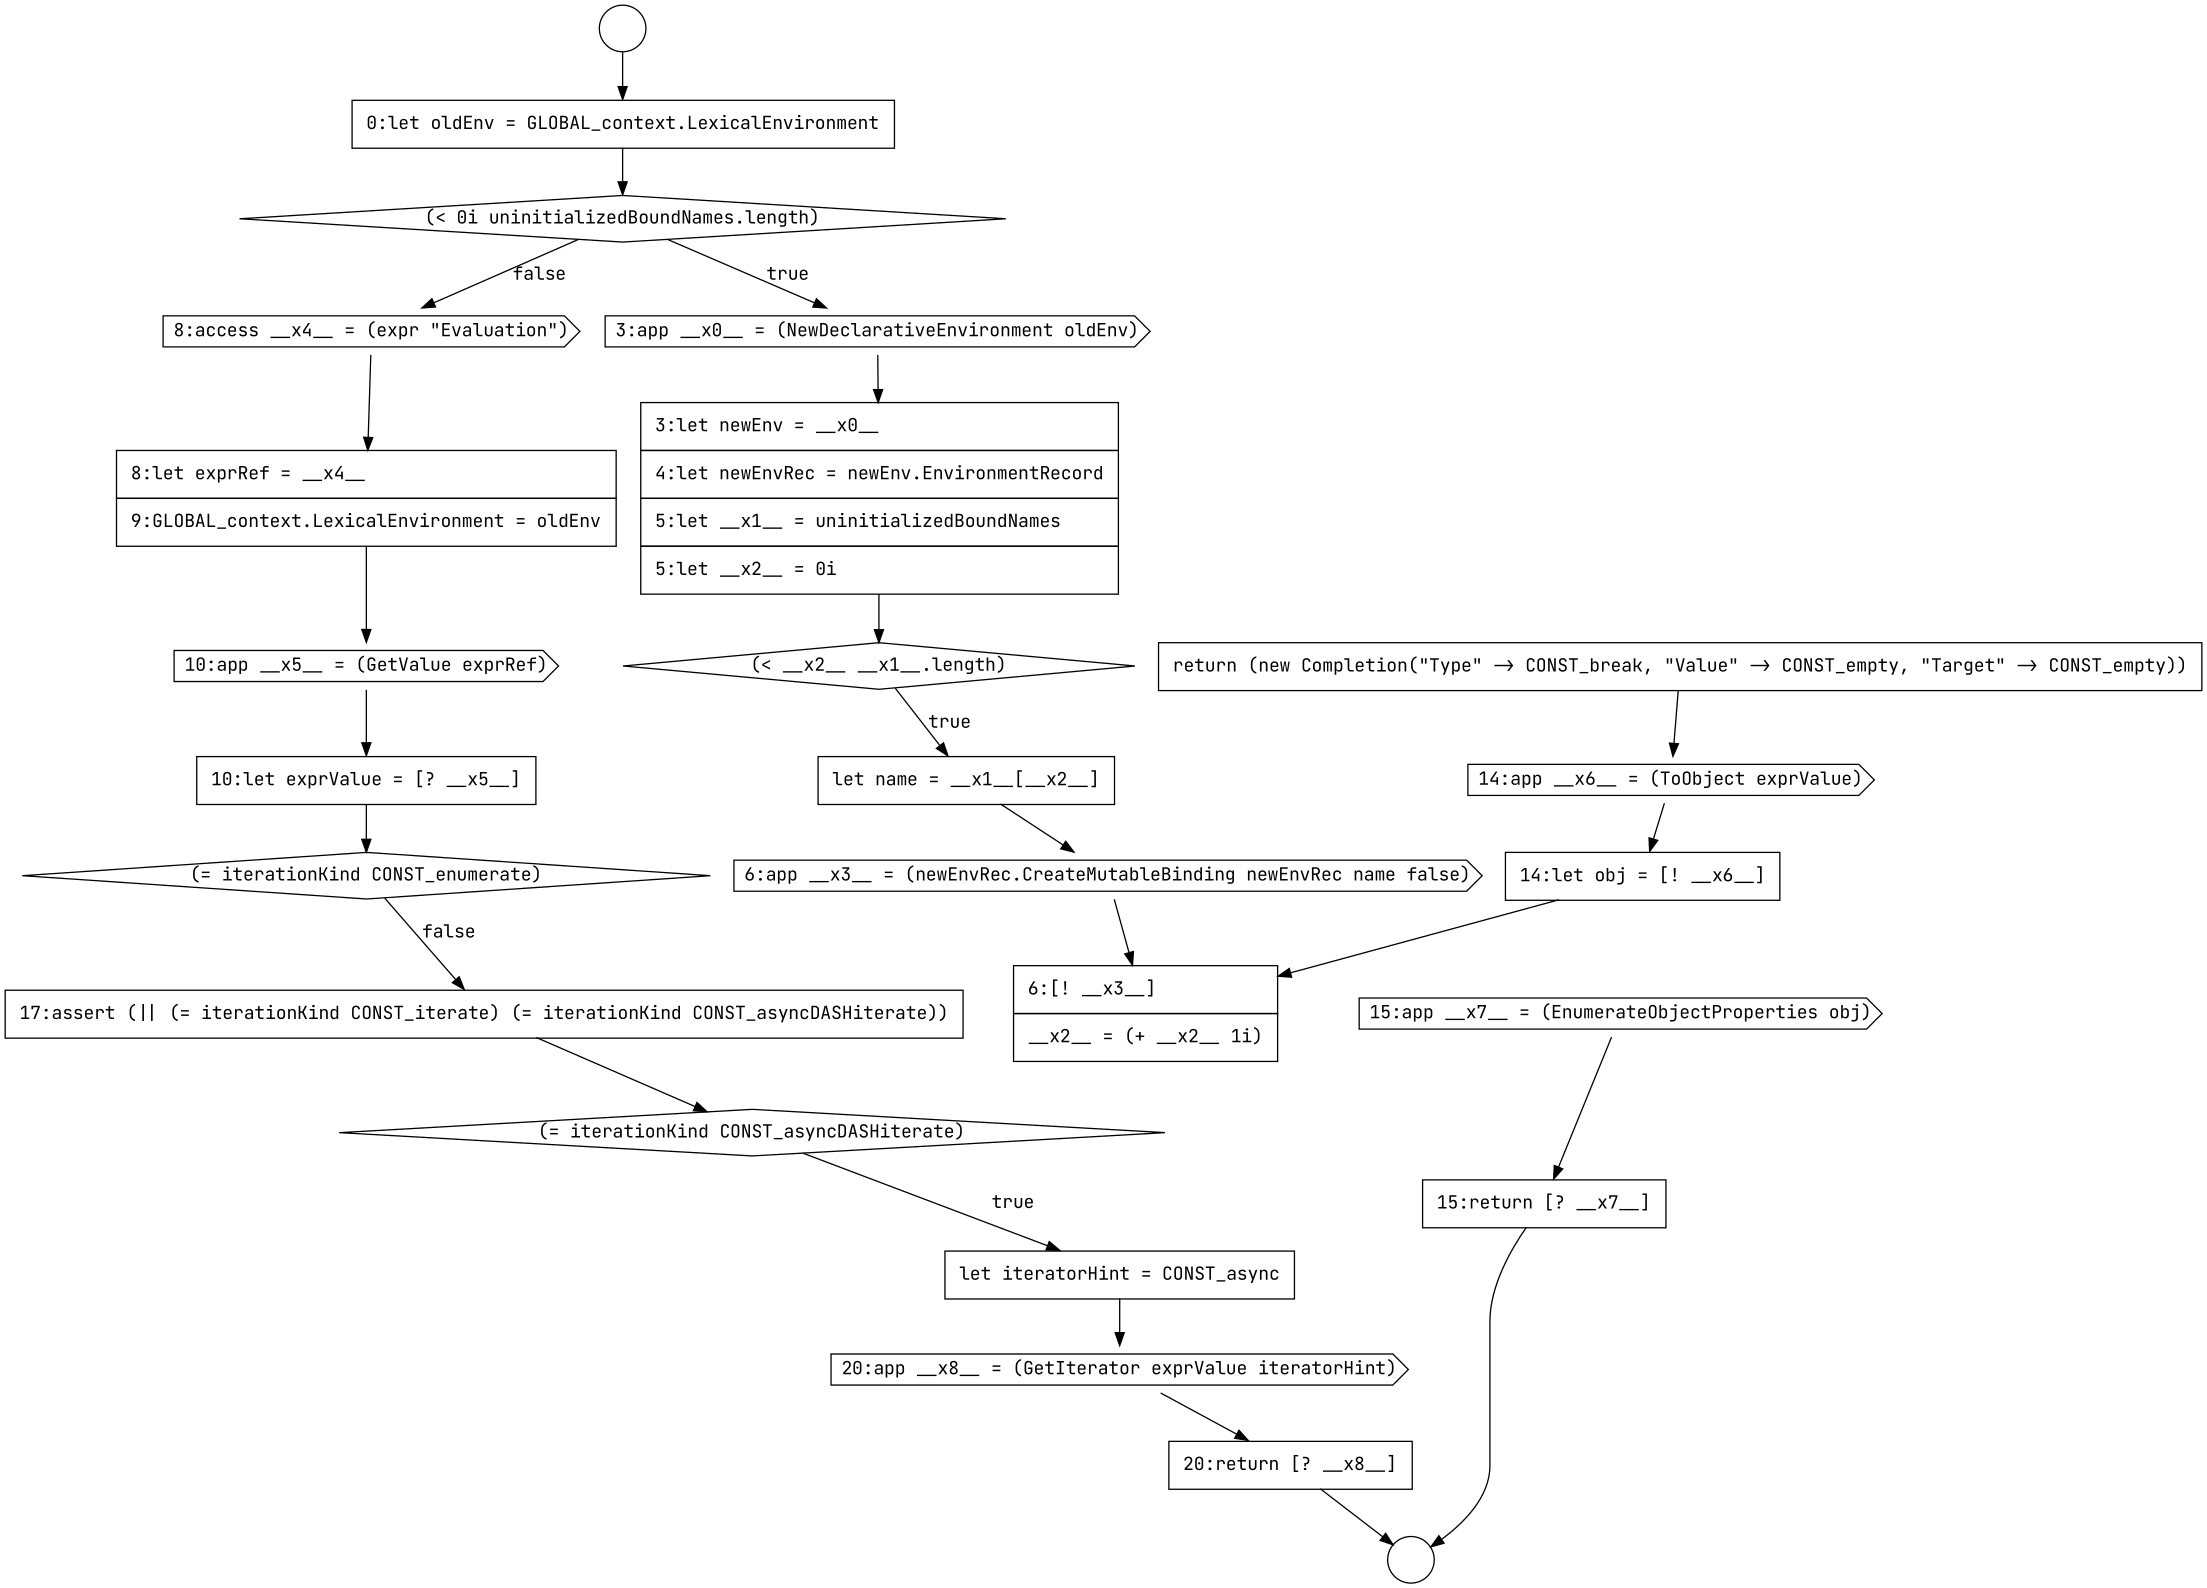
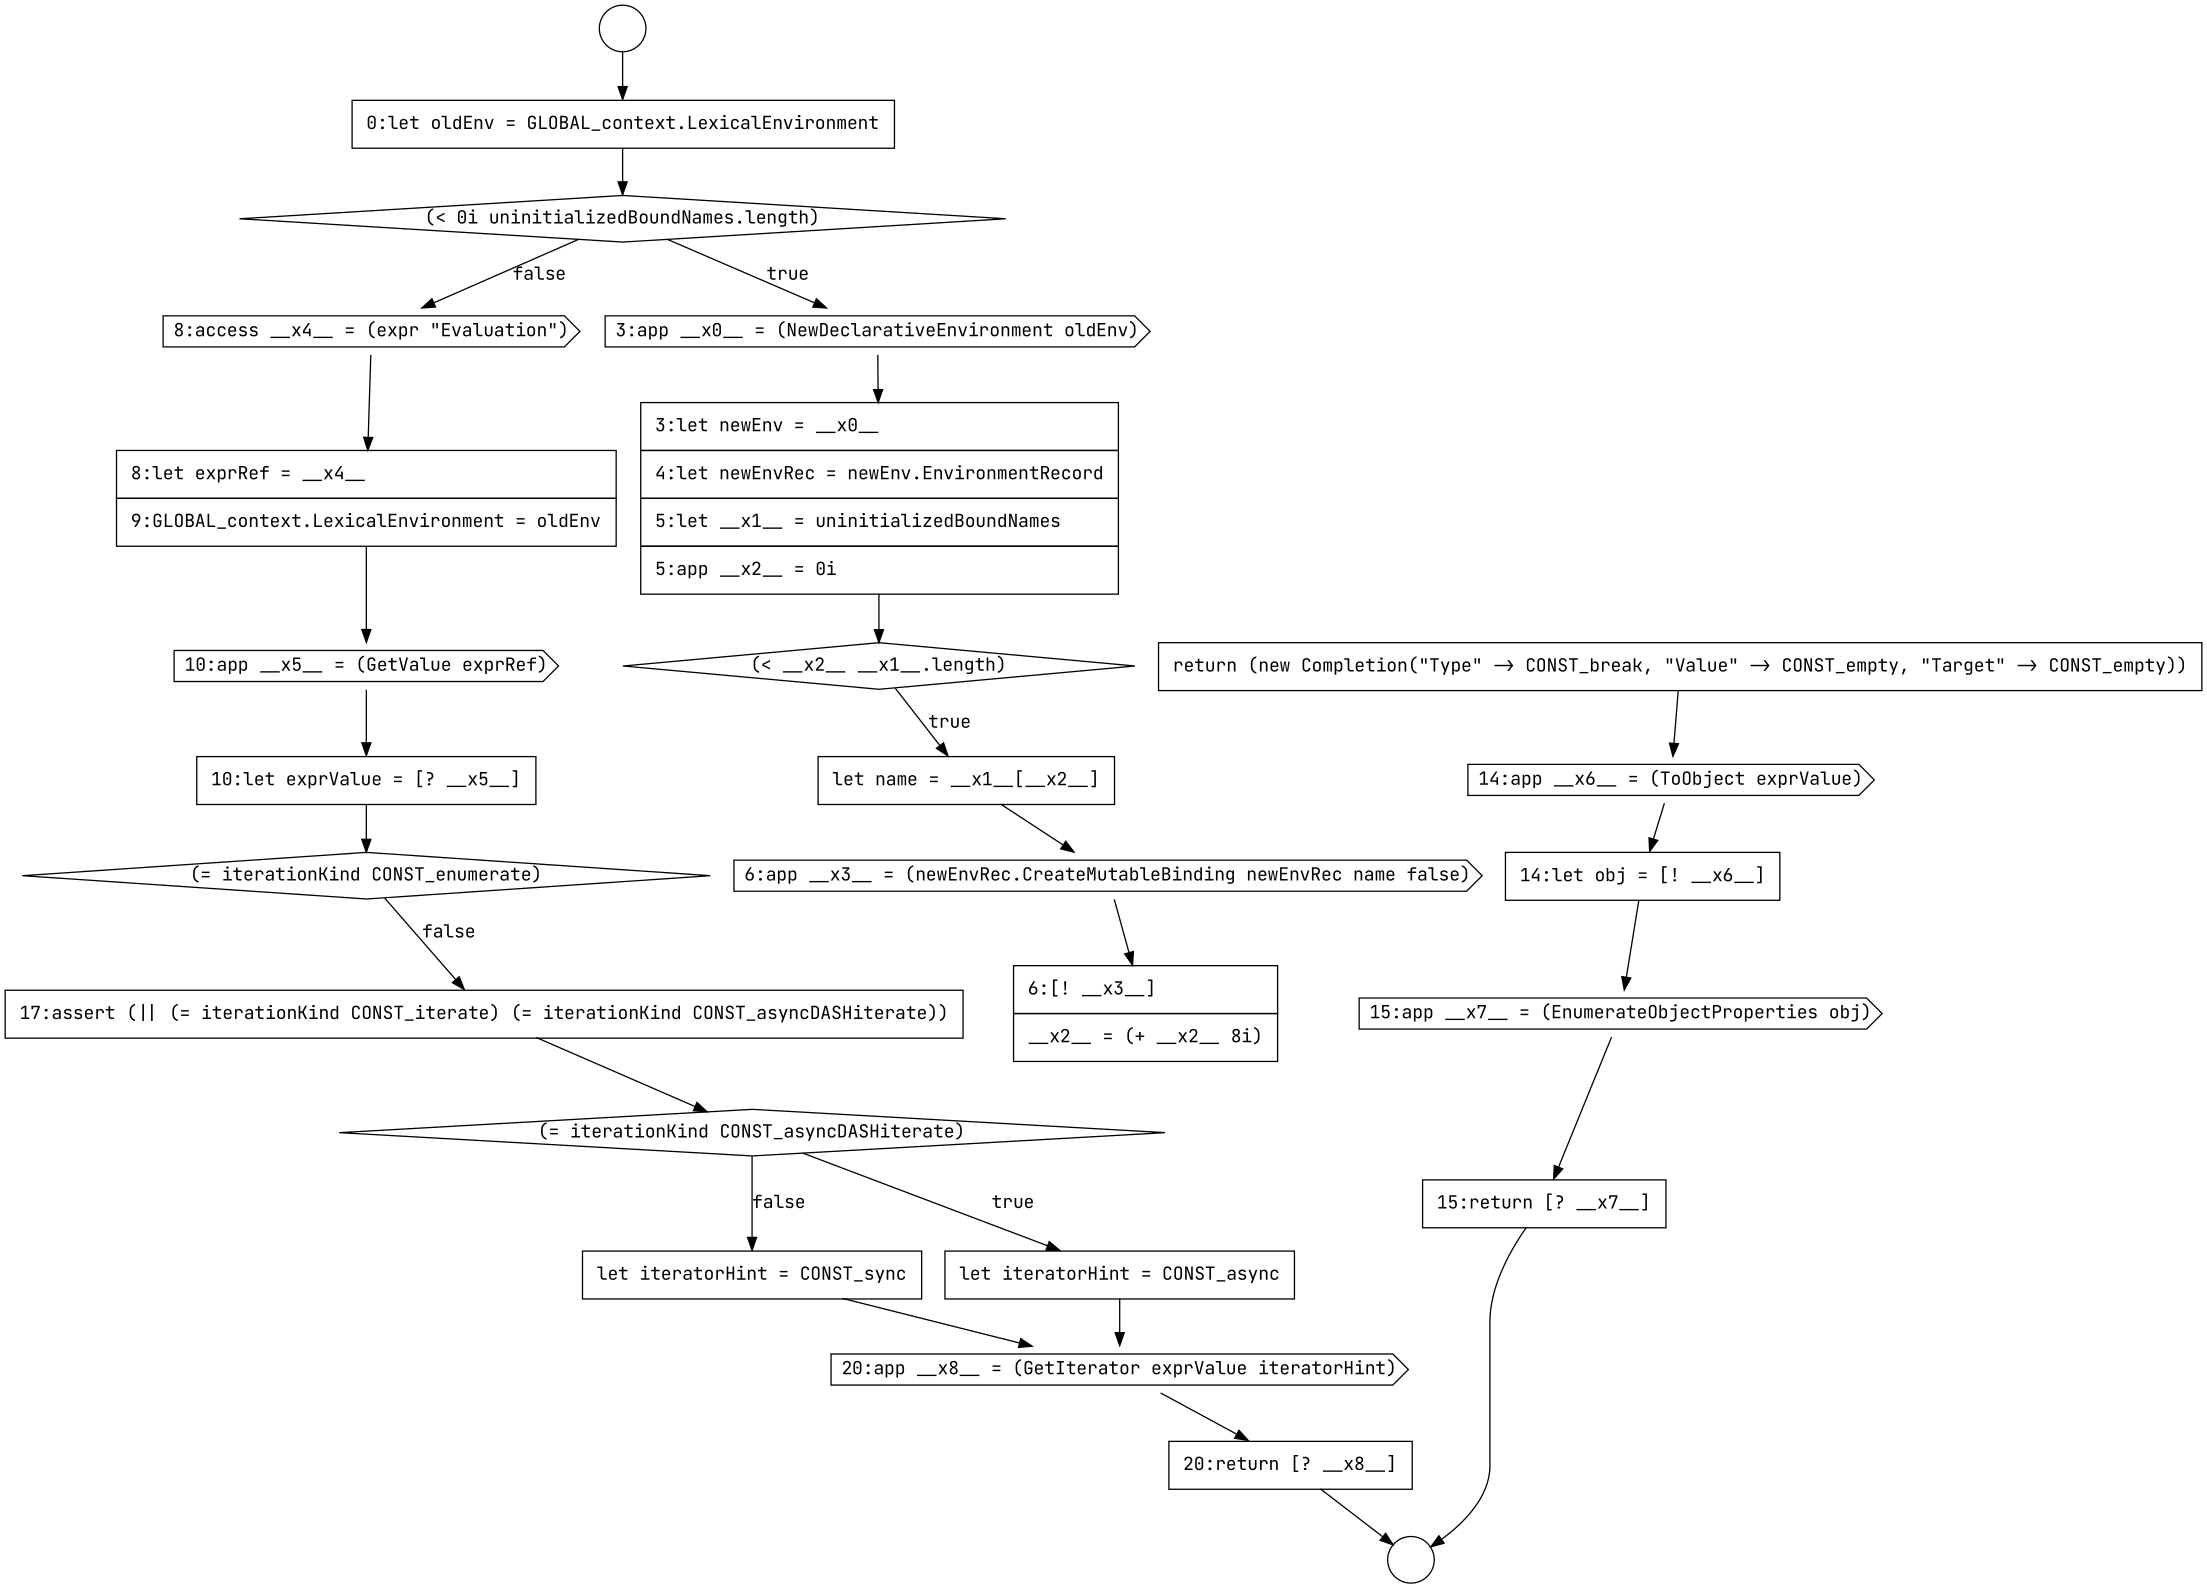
(746, 570) -> (746, 570)
(1425, 936) -> (1633, 939)
(1146, 1037) -> (1146, 1037)
none -> (752, 1274)
